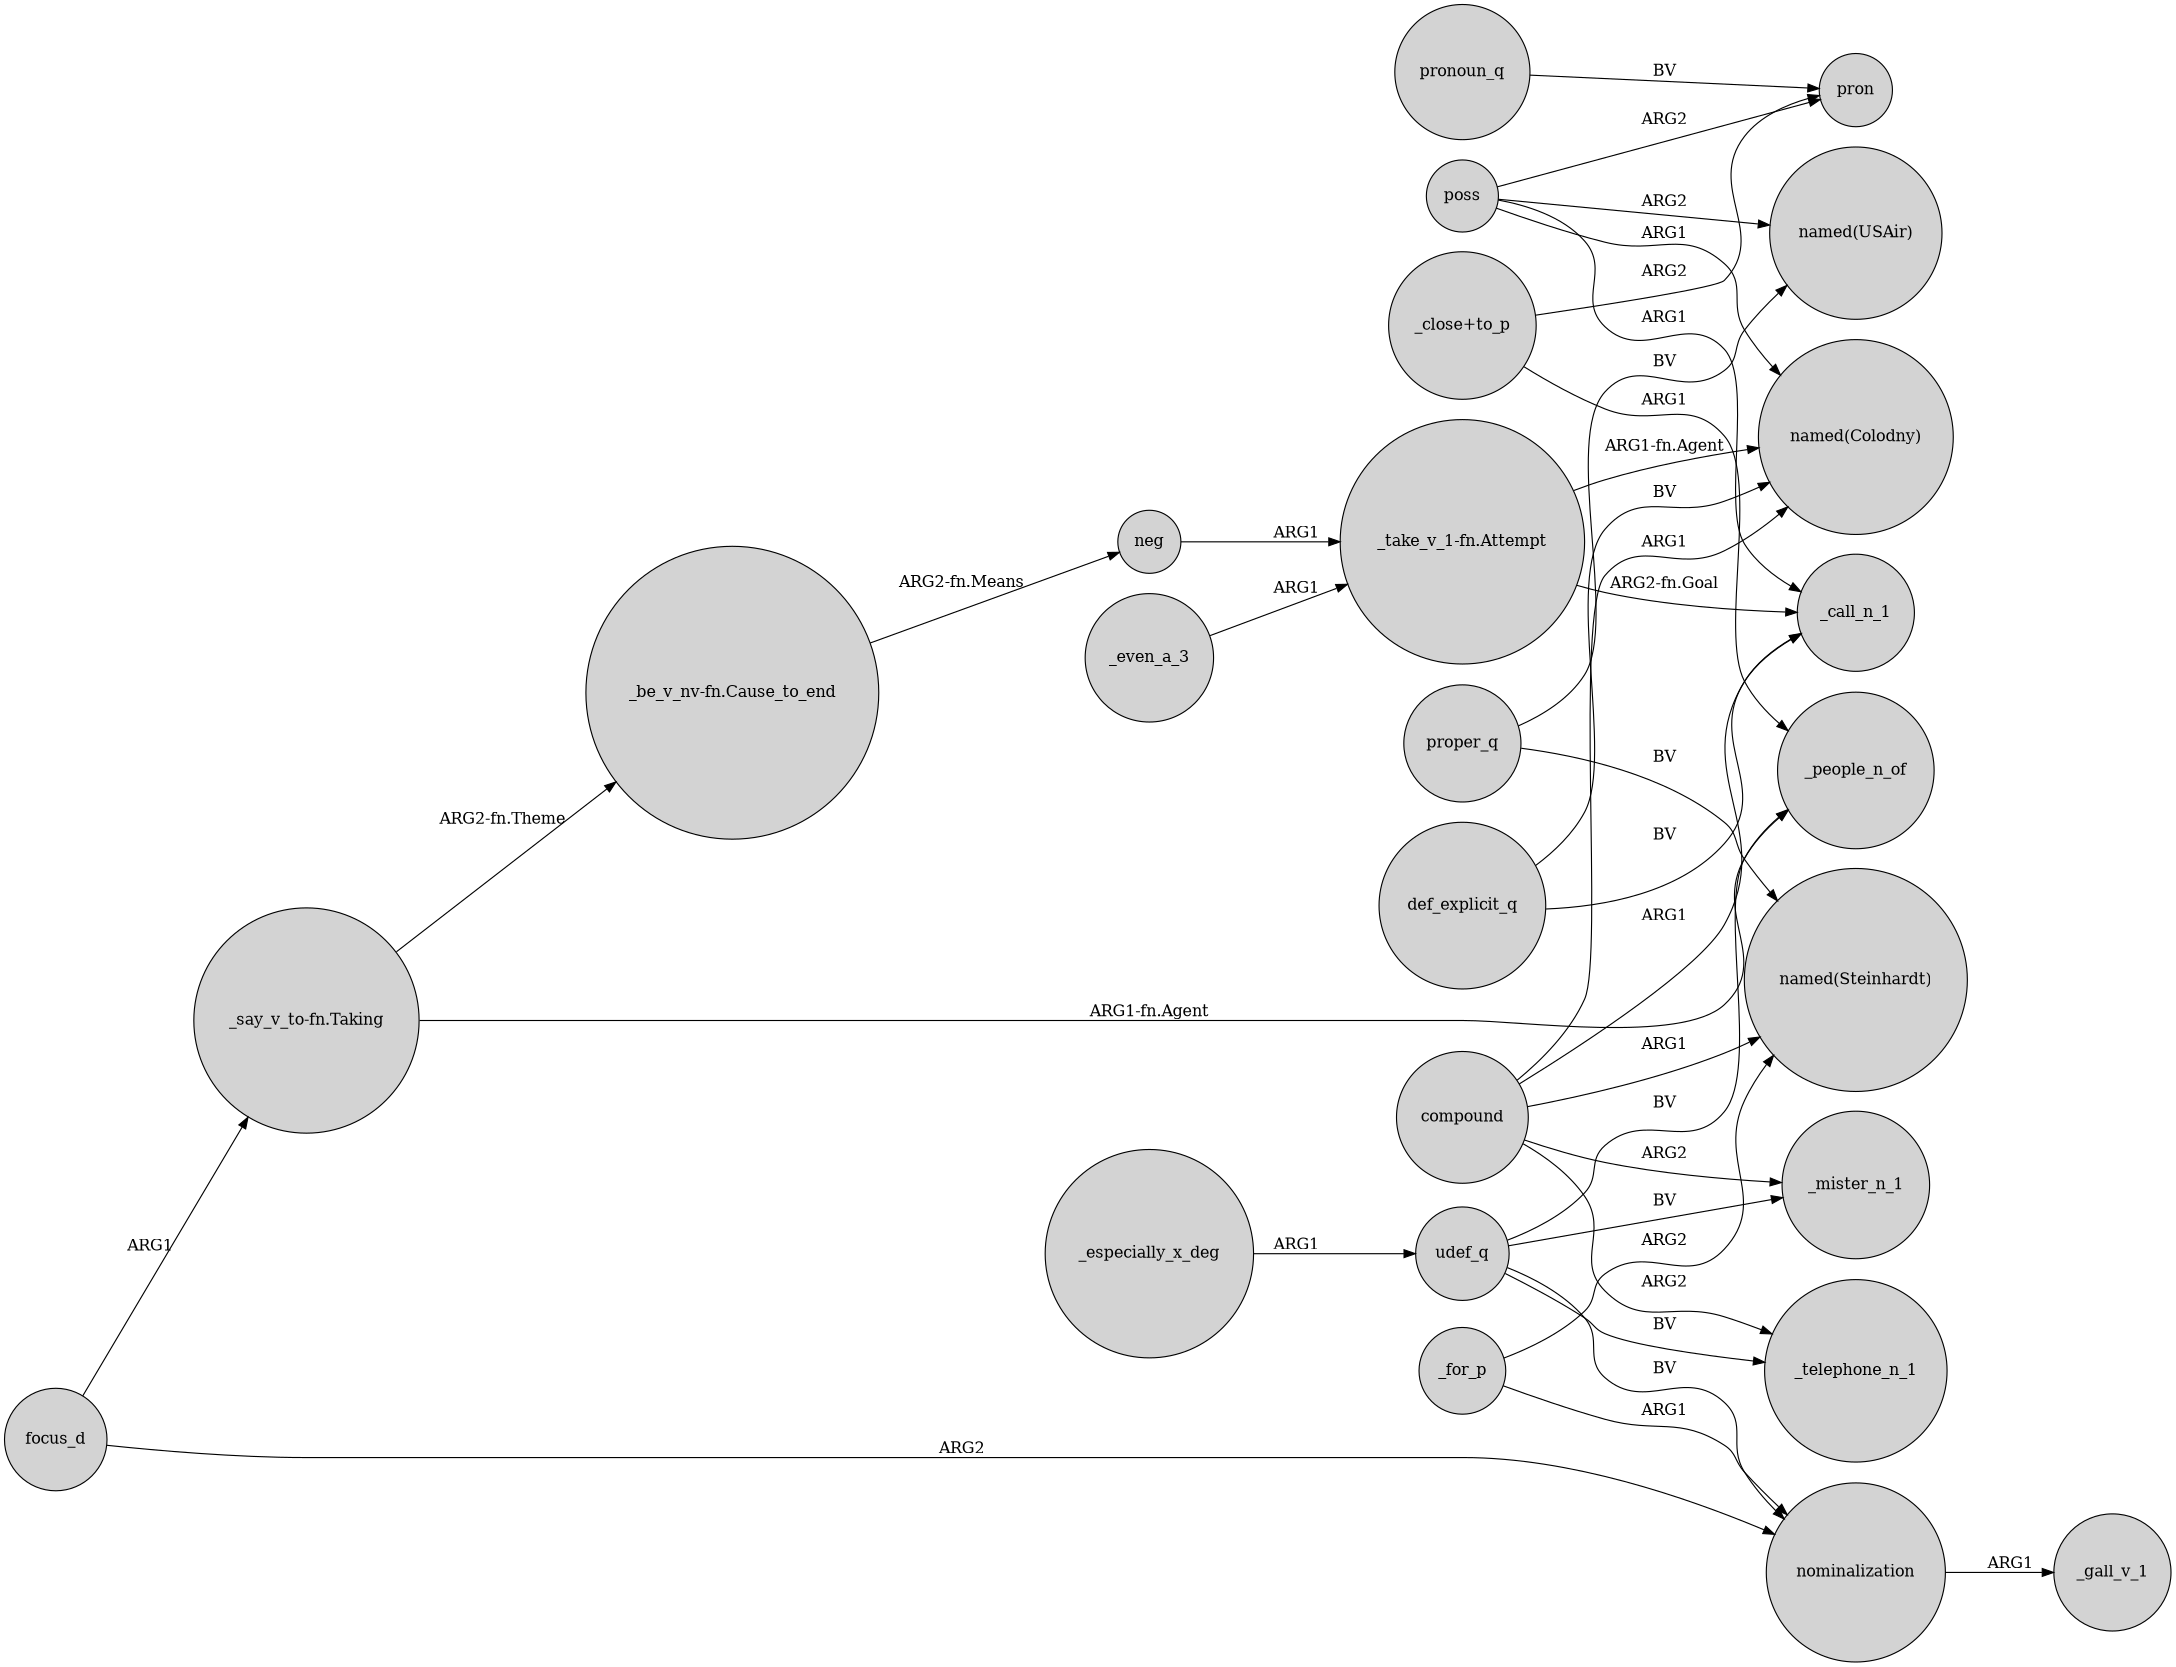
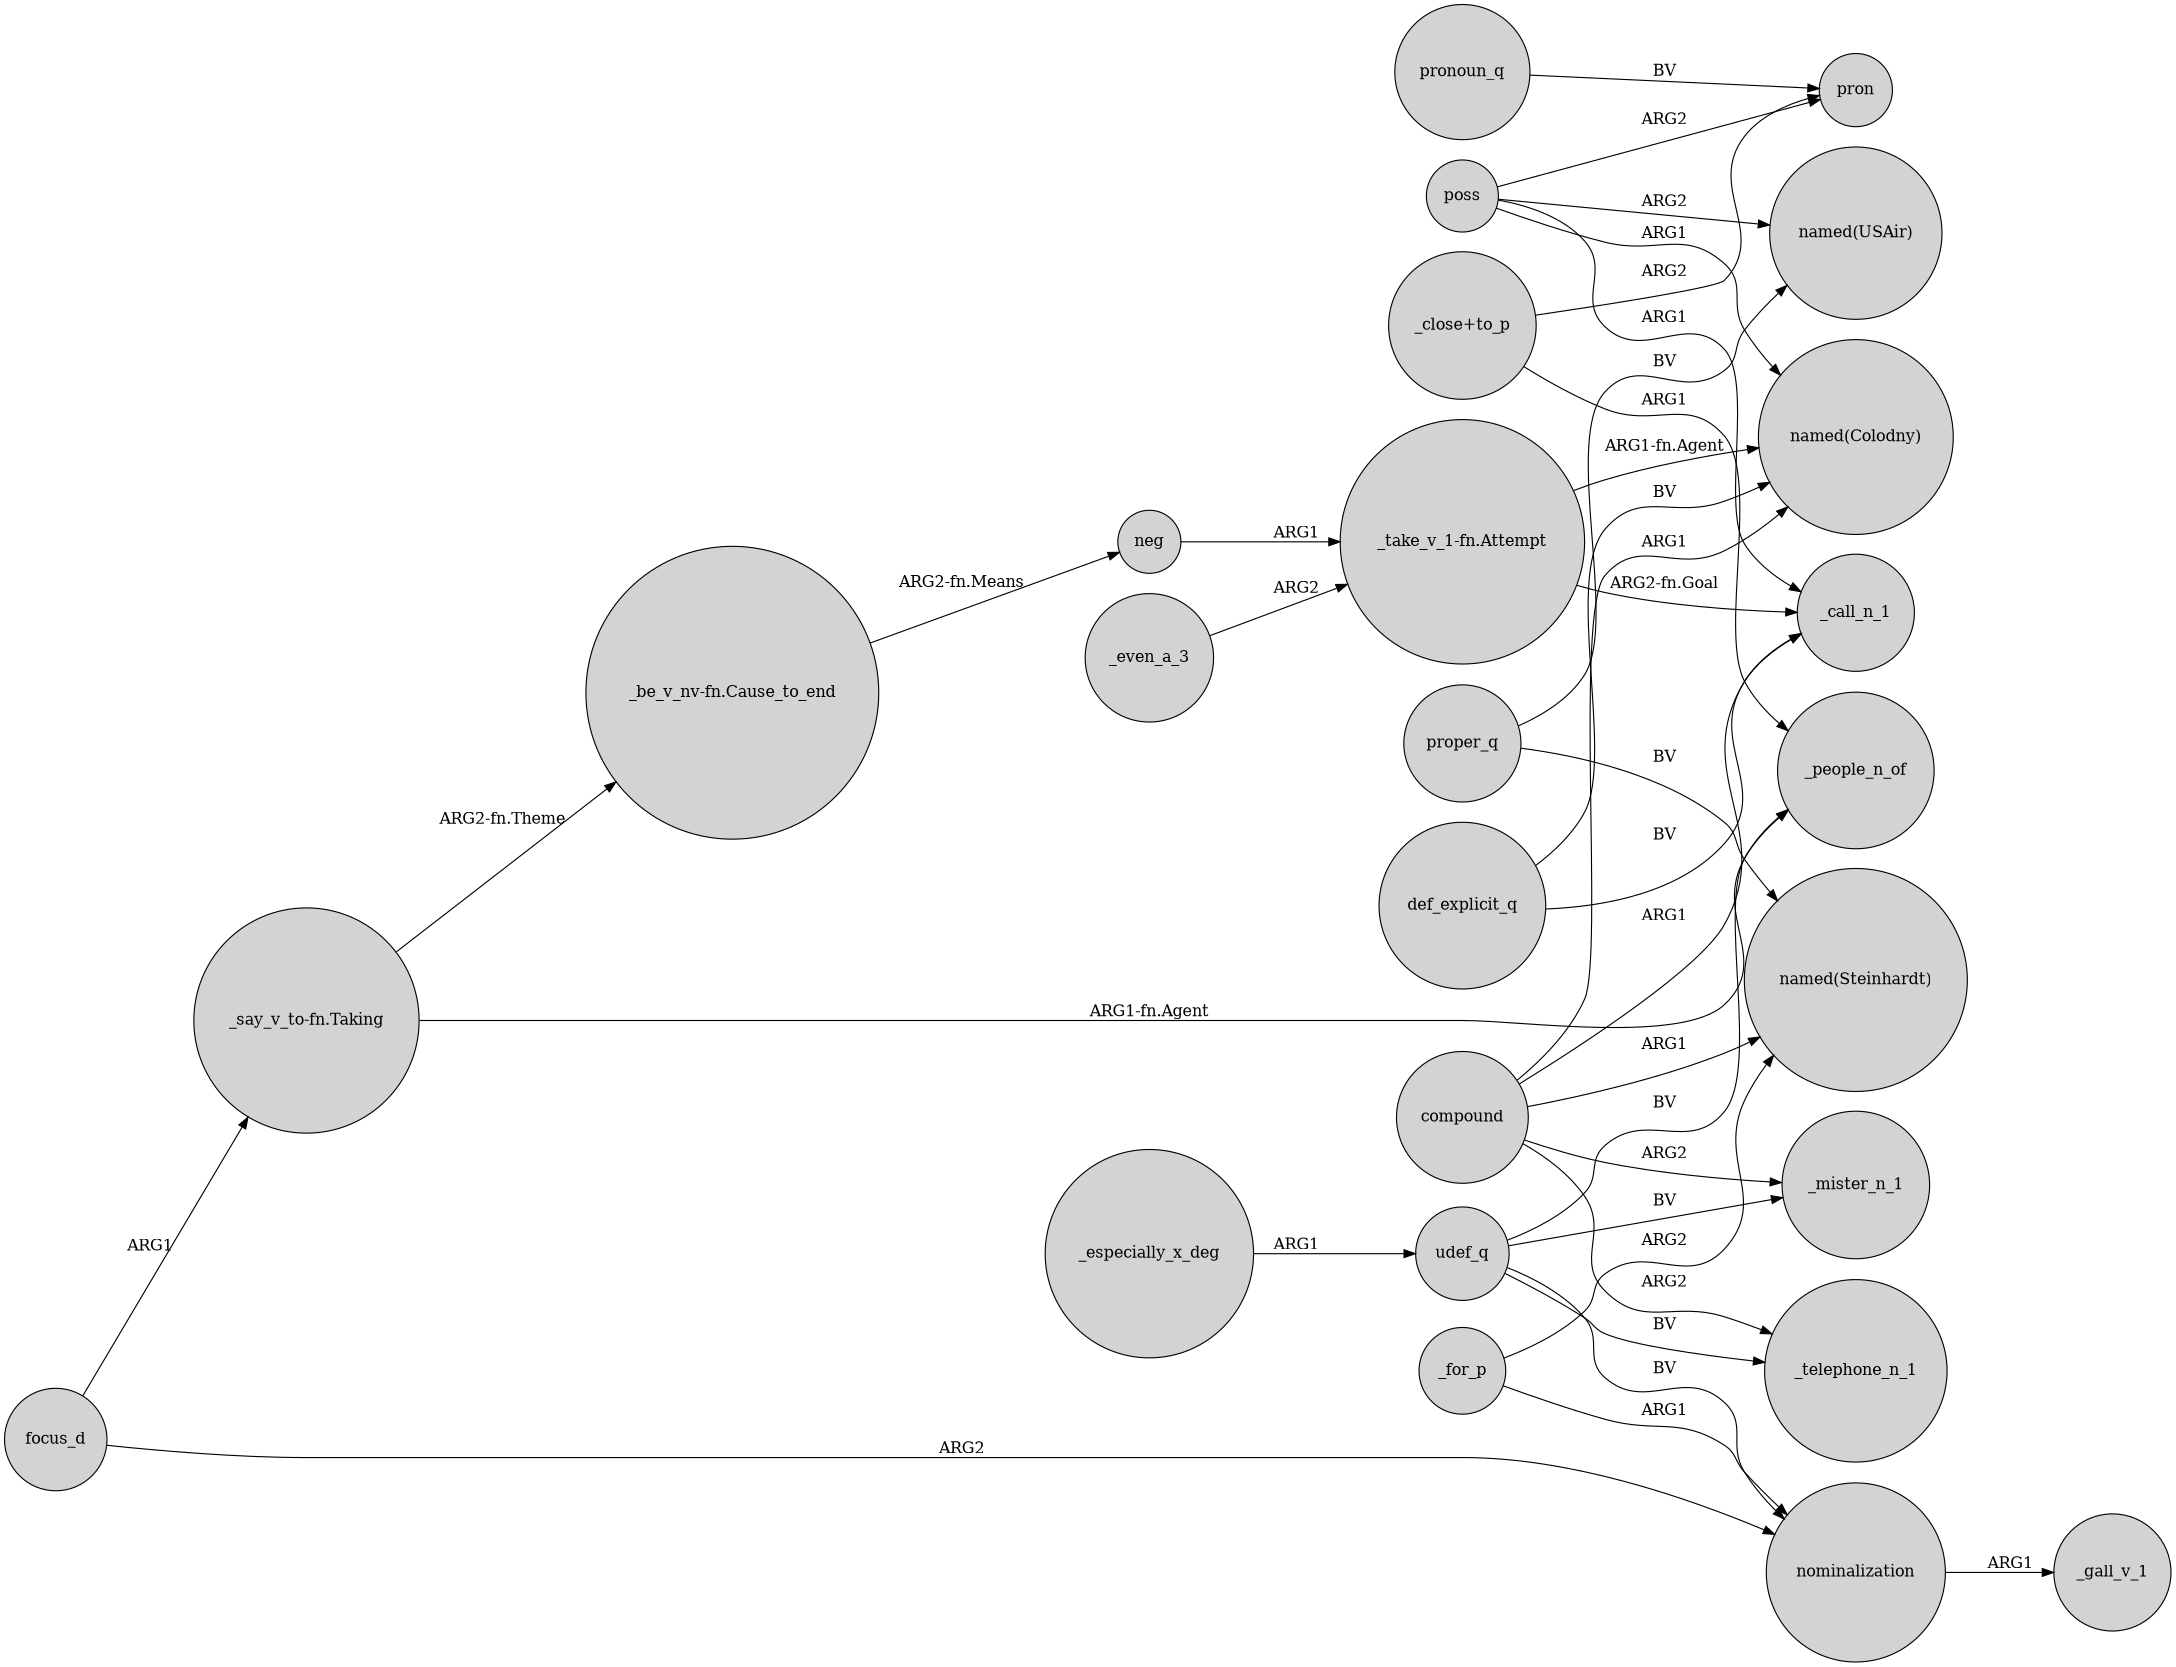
(1297, 589) -> (1297, 589)
